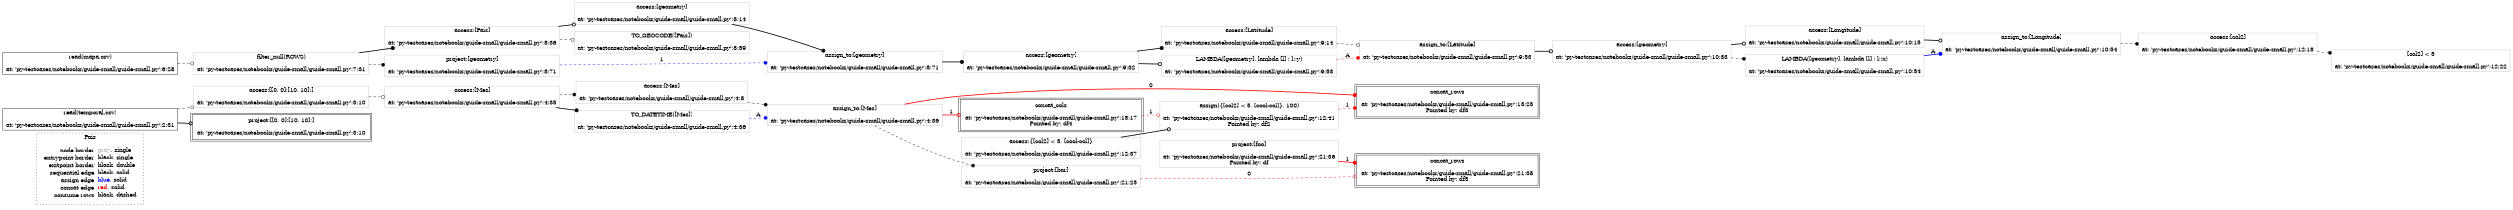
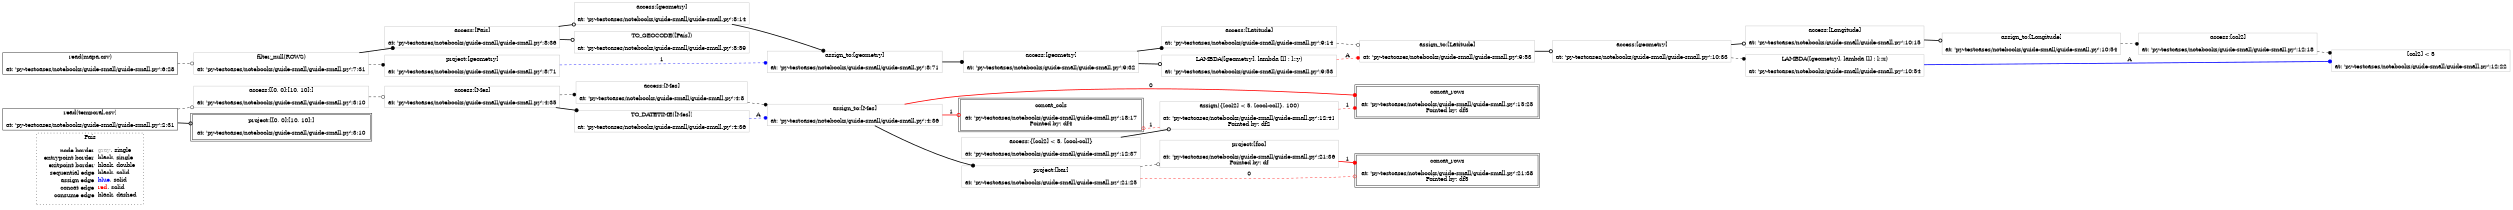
(565, 40) -> (565, 40)
(1931, 55) -> (2126, 63)
(1149, 115) -> (1153, 128)
(922, 148) -> (922, 148)
none -> (1148, 165)
(75, 196) -> (75, 196)
